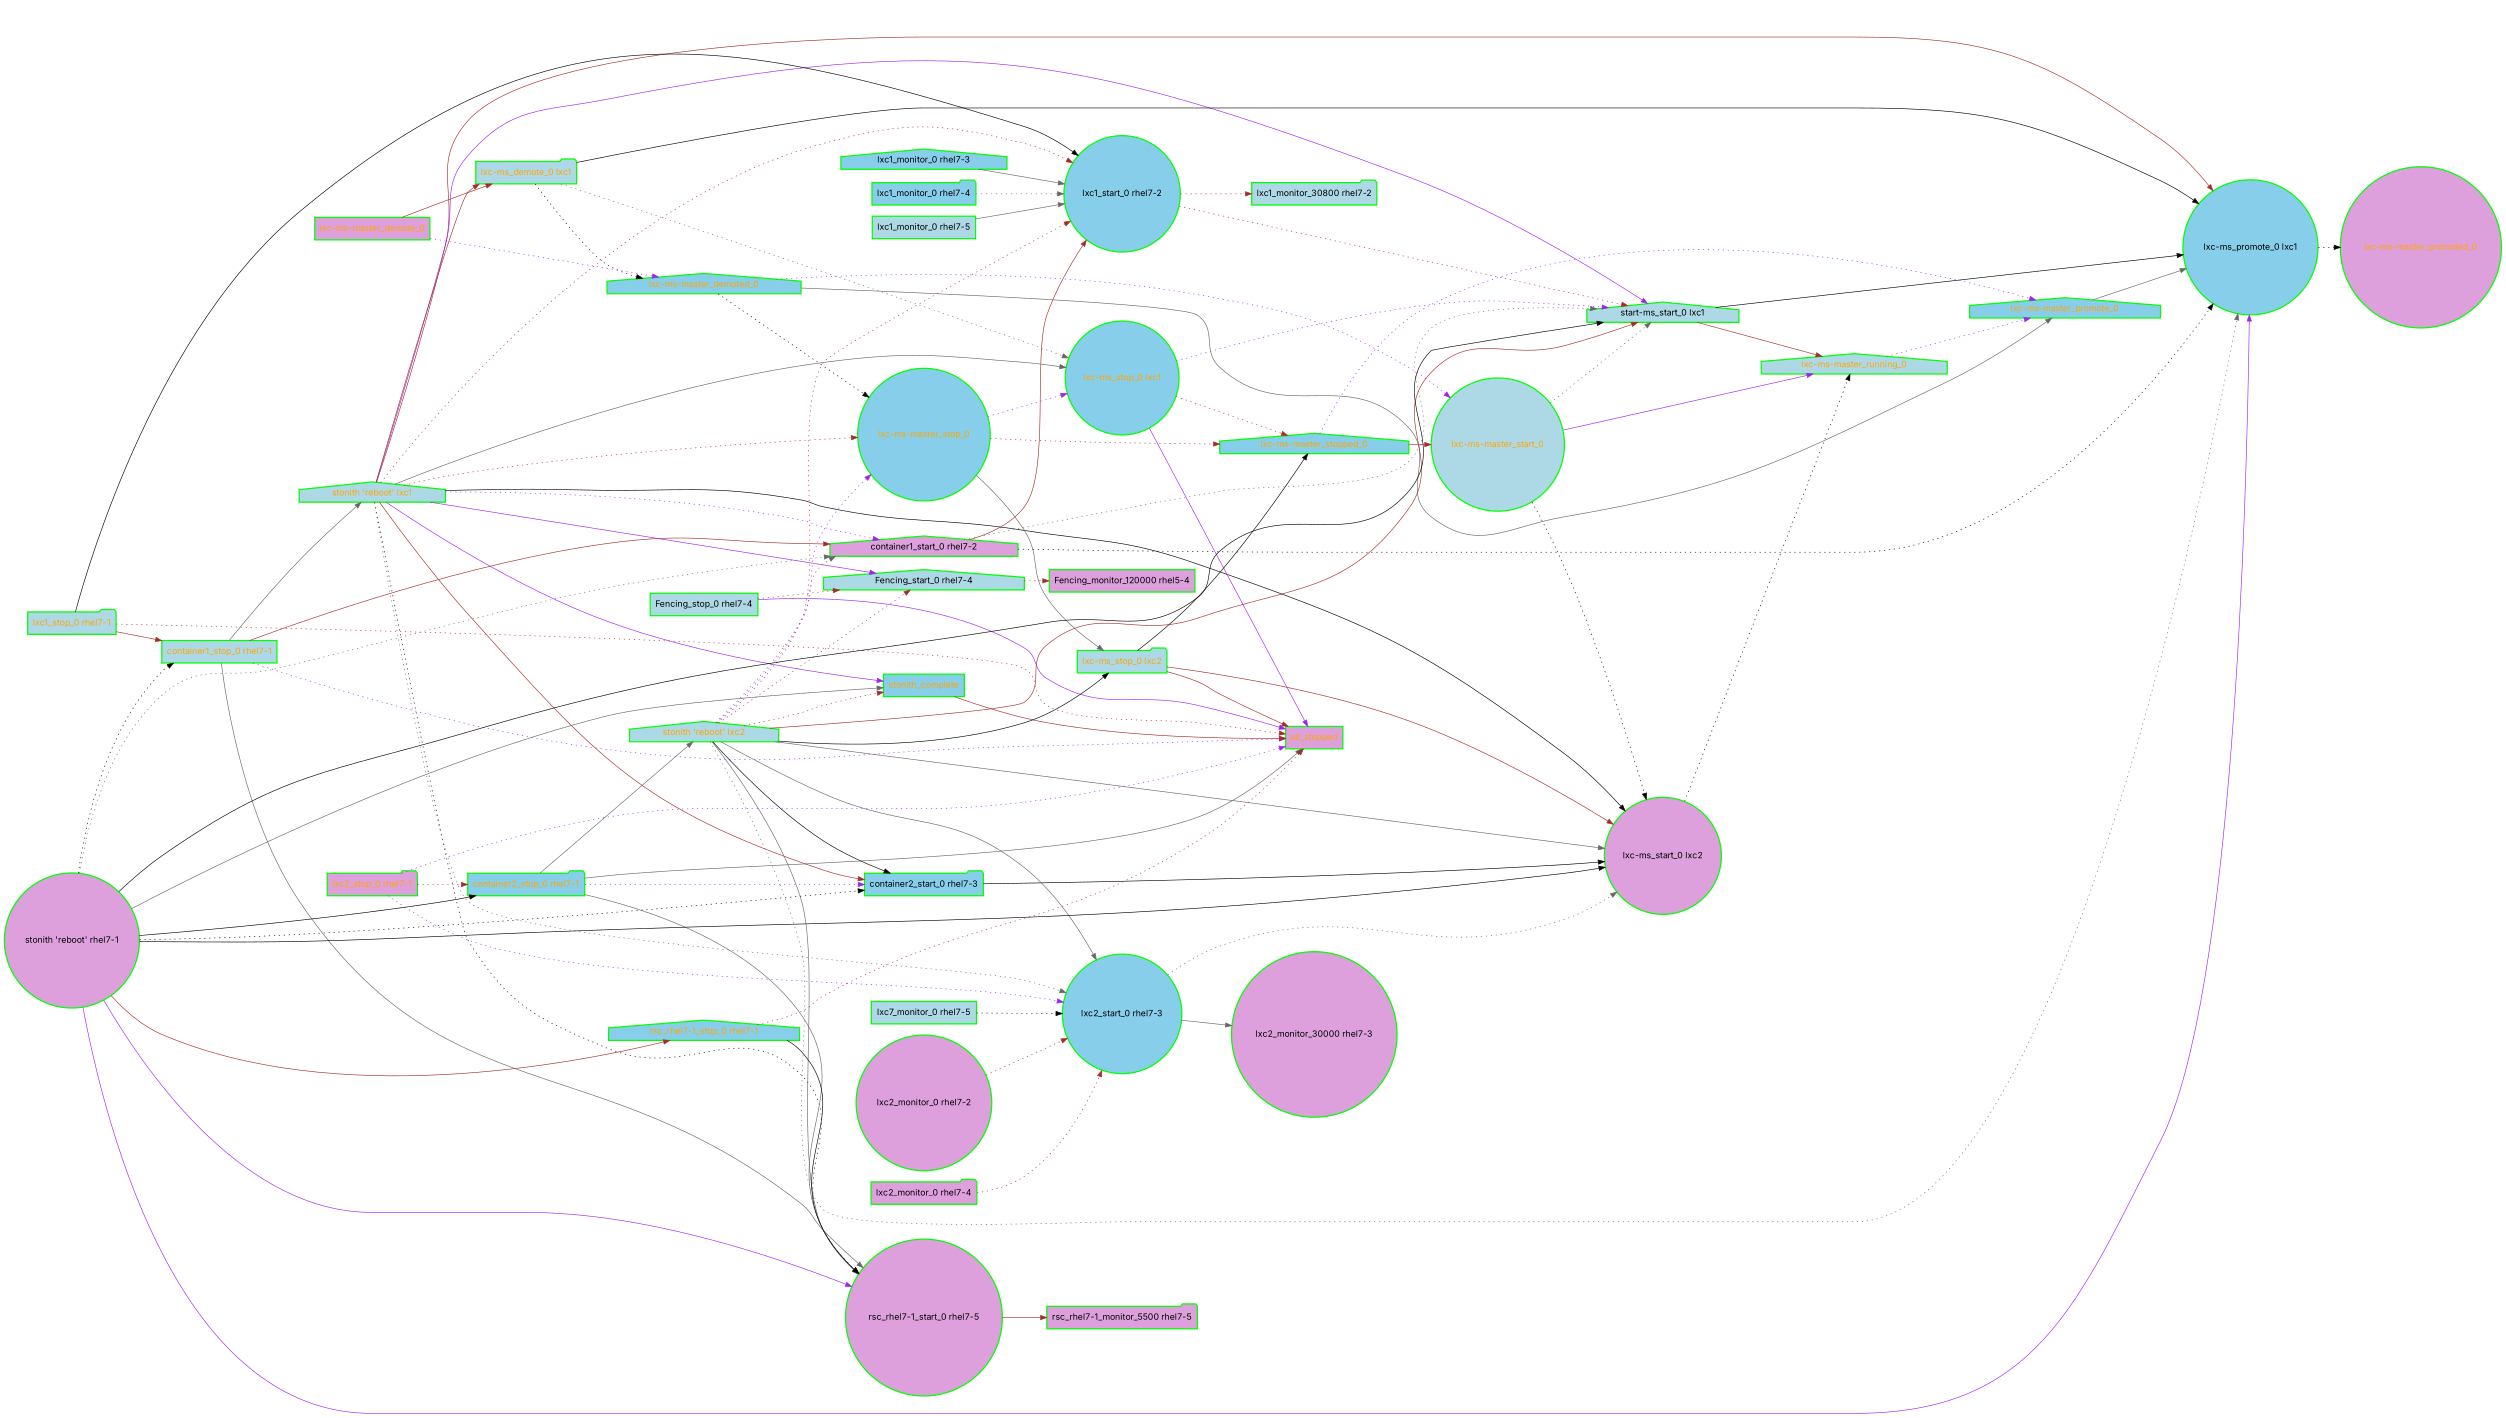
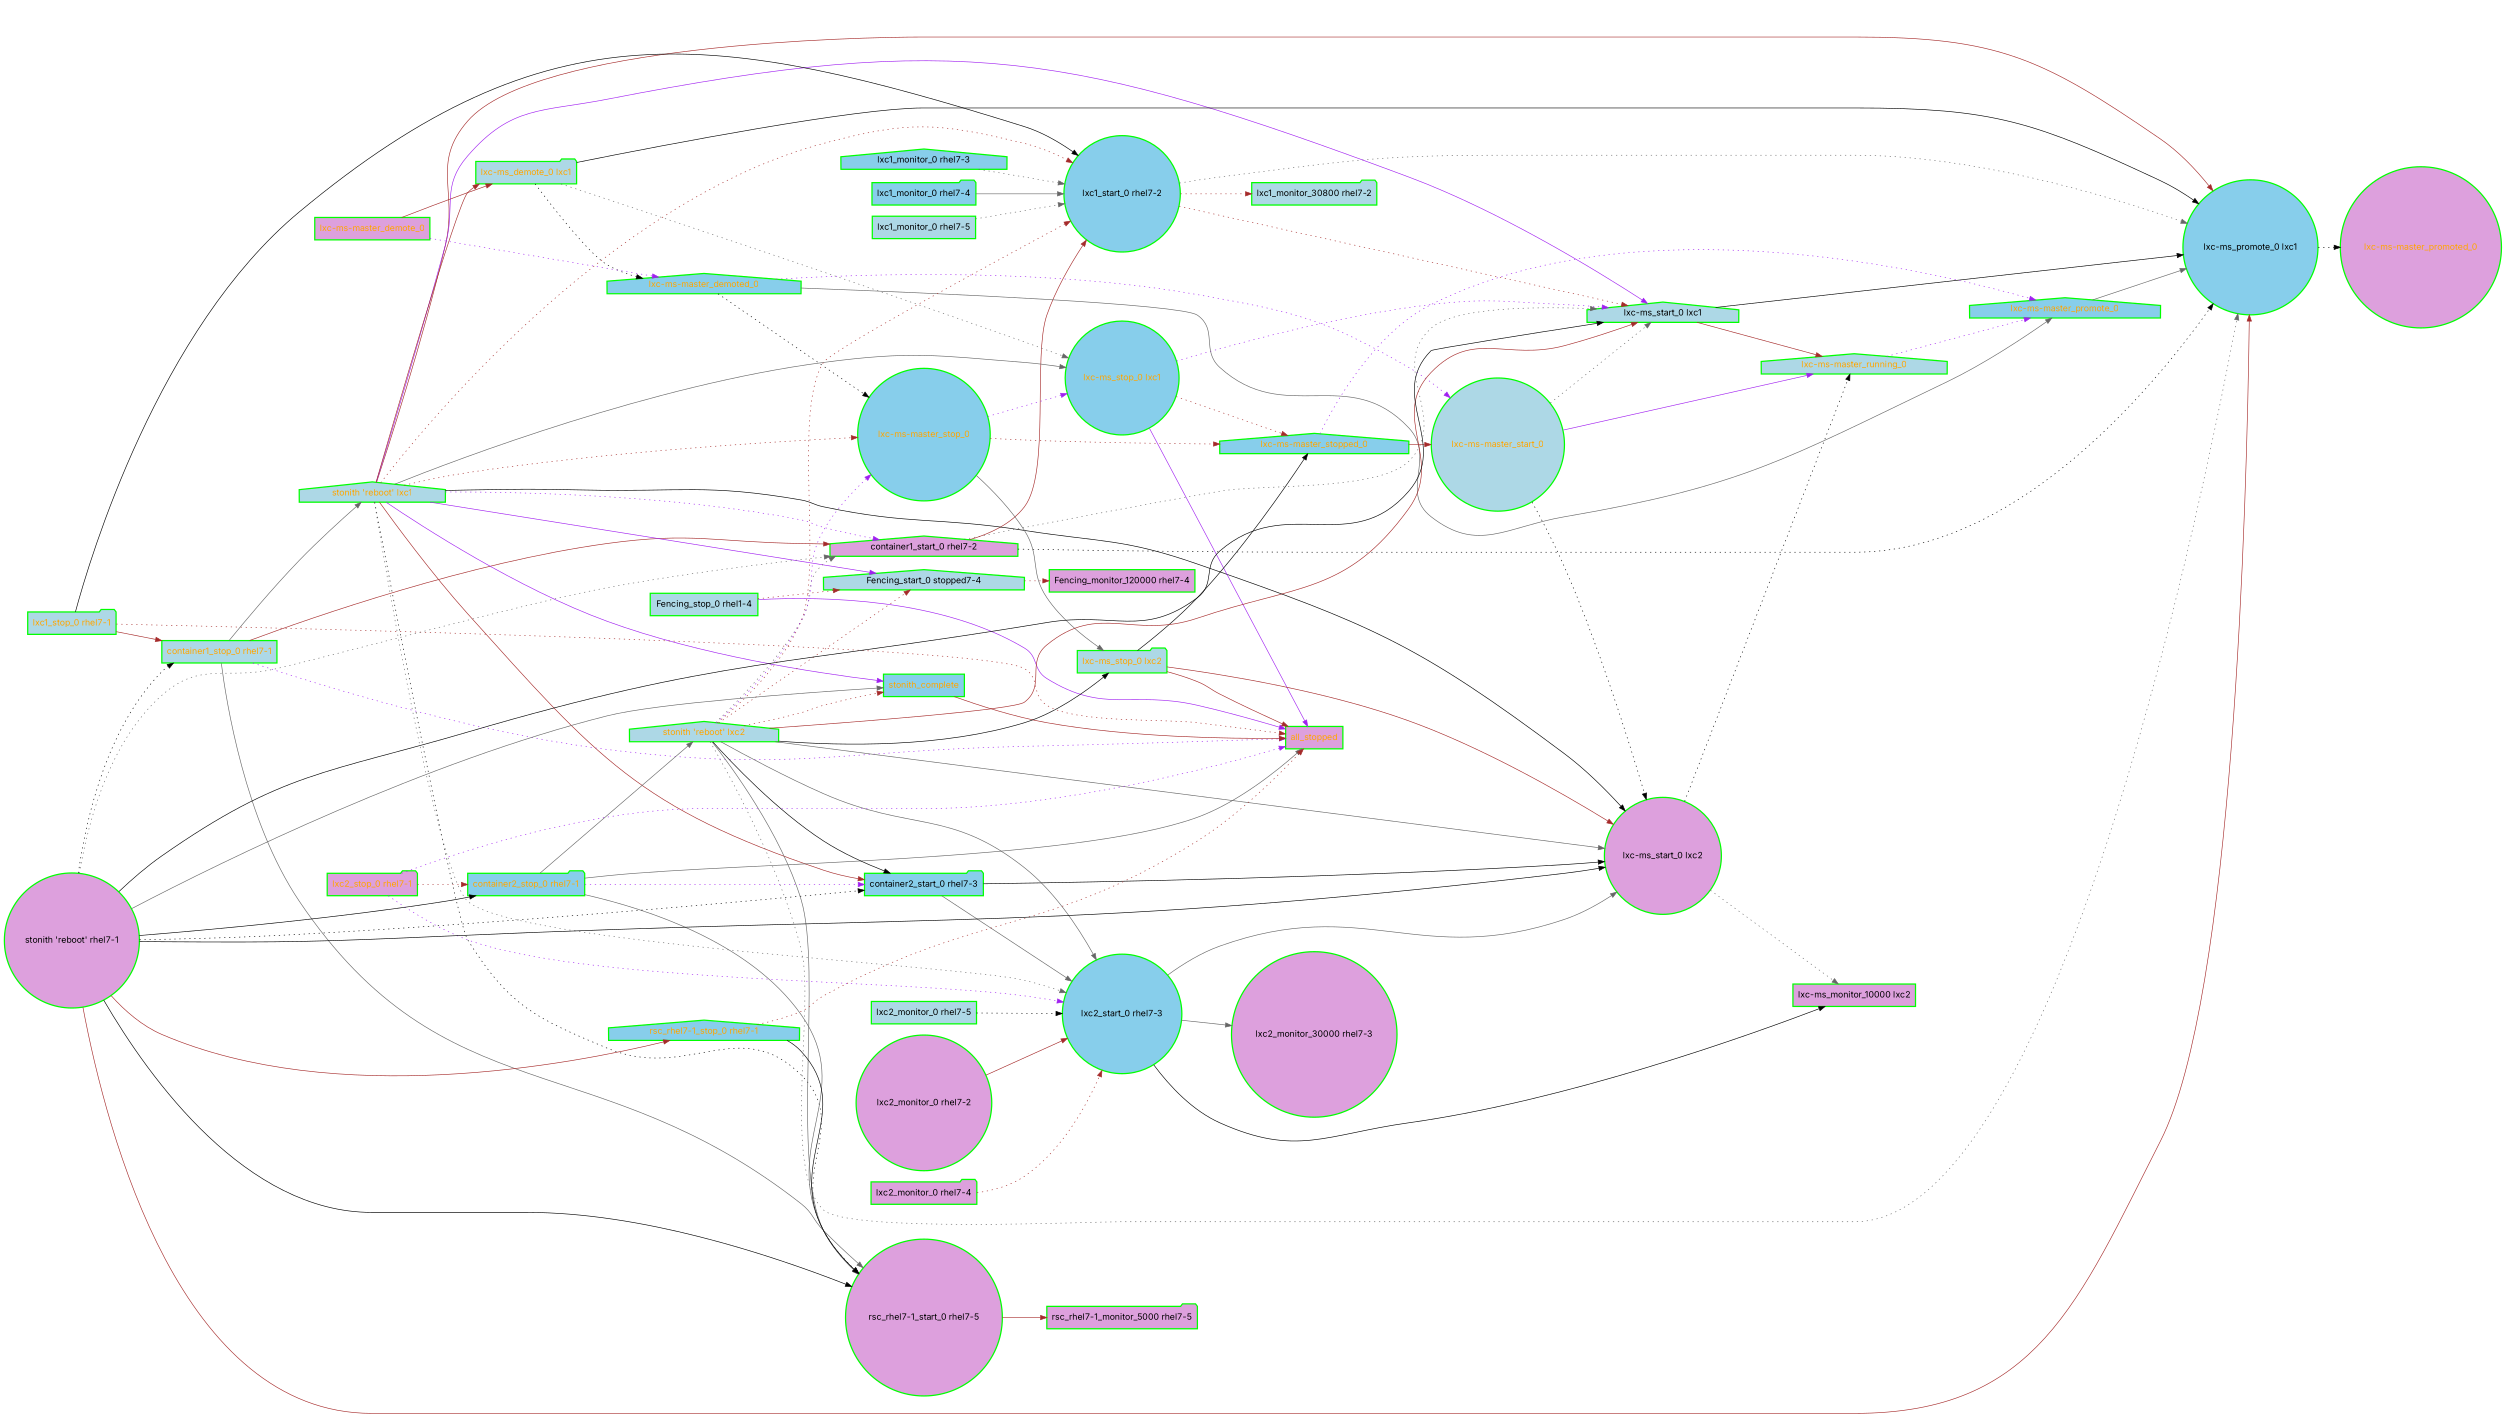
none -> (1684, 155)
(1018, 176) -> (1018, 176)
(1017, 194) -> (1017, 194)
(1017, 212) -> (1017, 212)
(1663, 313) -> (1663, 313)
(924, 581) -> (924, 581)
(1122, 581) -> (1122, 581)
(704, 604) -> (704, 604)
(1389, 931) -> (1389, 931)
none -> (1004, 937)
none -> (1854, 995)
(924, 1013) -> (924, 1013)
(1024, 1058) -> (1024, 1058)
(435, 1212) -> (435, 1212)
(1122, 1318) -> (1122, 1318)
(1479, 1413) -> (1479, 1413)
